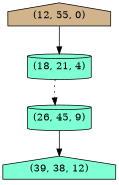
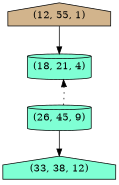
(59, 16) -> (59, 16)
(55, 89) -> (64, 96)
(59, 169) -> (59, 169)
